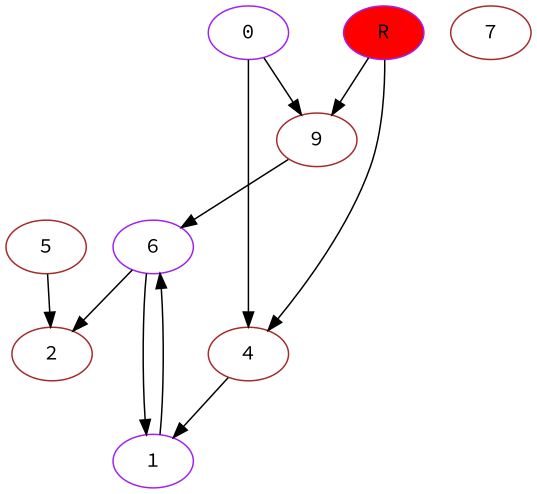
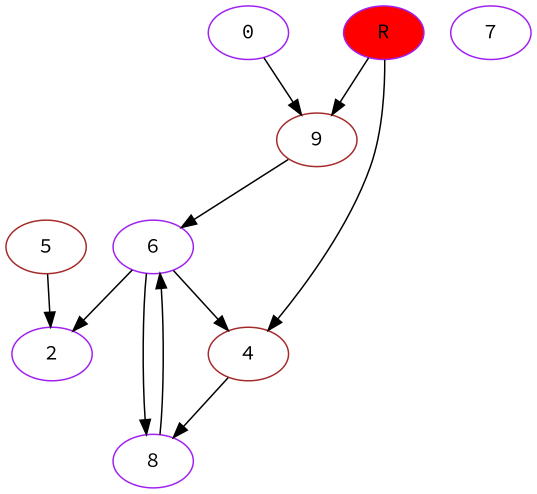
(491, 33) -> (491, 33)
(248, 173) -> (196, 295)
(52, 354) -> (52, 354)
(153, 461) -> (153, 461)
